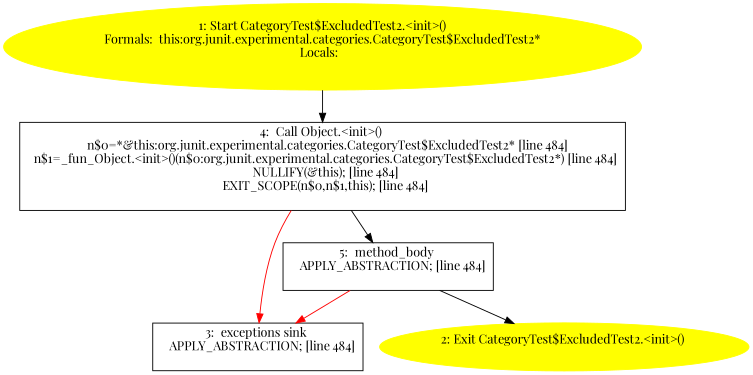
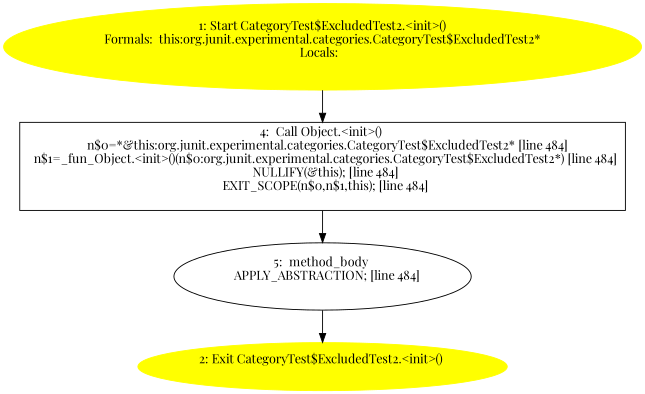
(388, 267) -> (323, 276)
(258, 347) -> none
